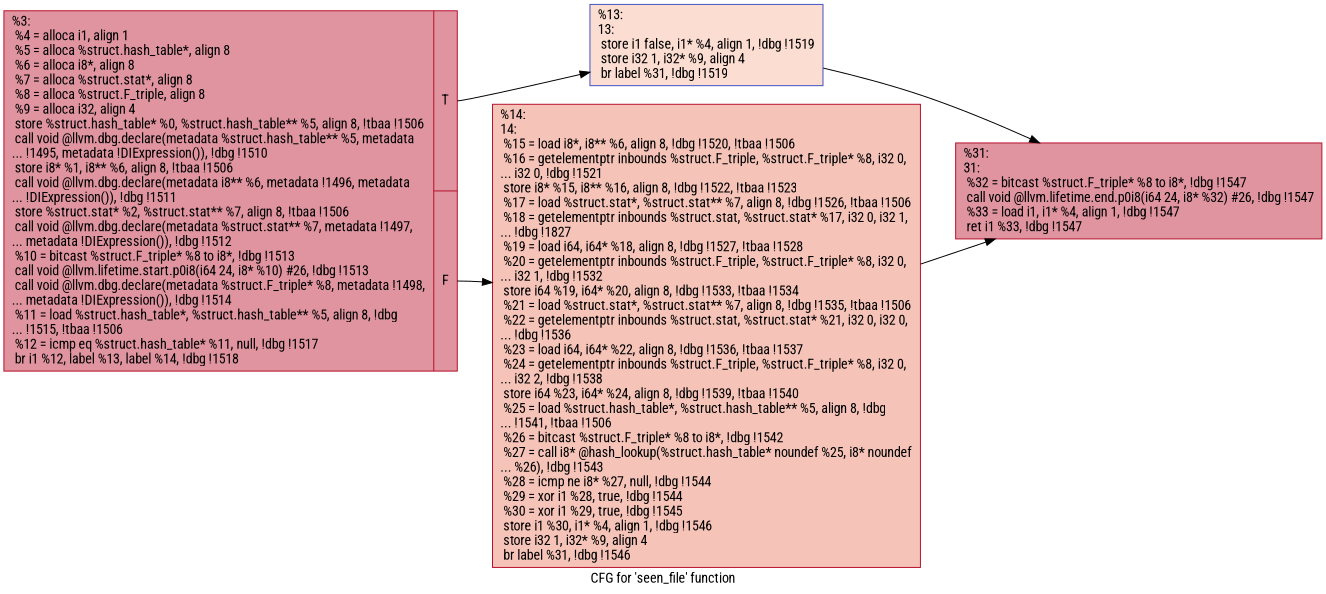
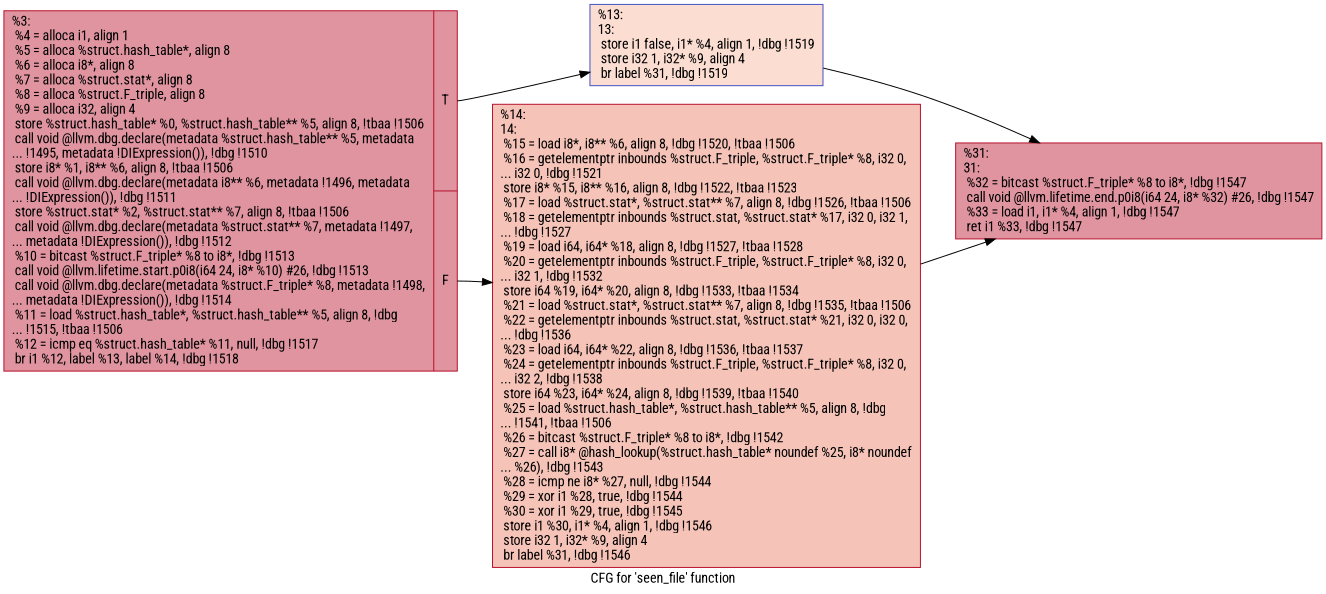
(536, 233) -> (536, 233)
